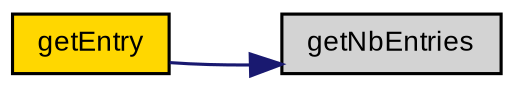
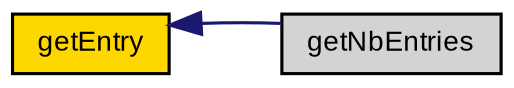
(210, 65) -> (242, 23)
